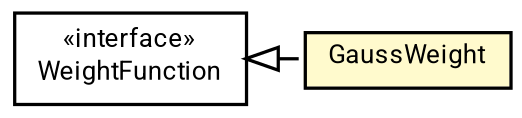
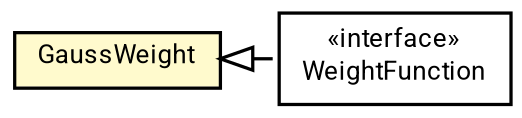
(291, 59) -> (265, 59)
